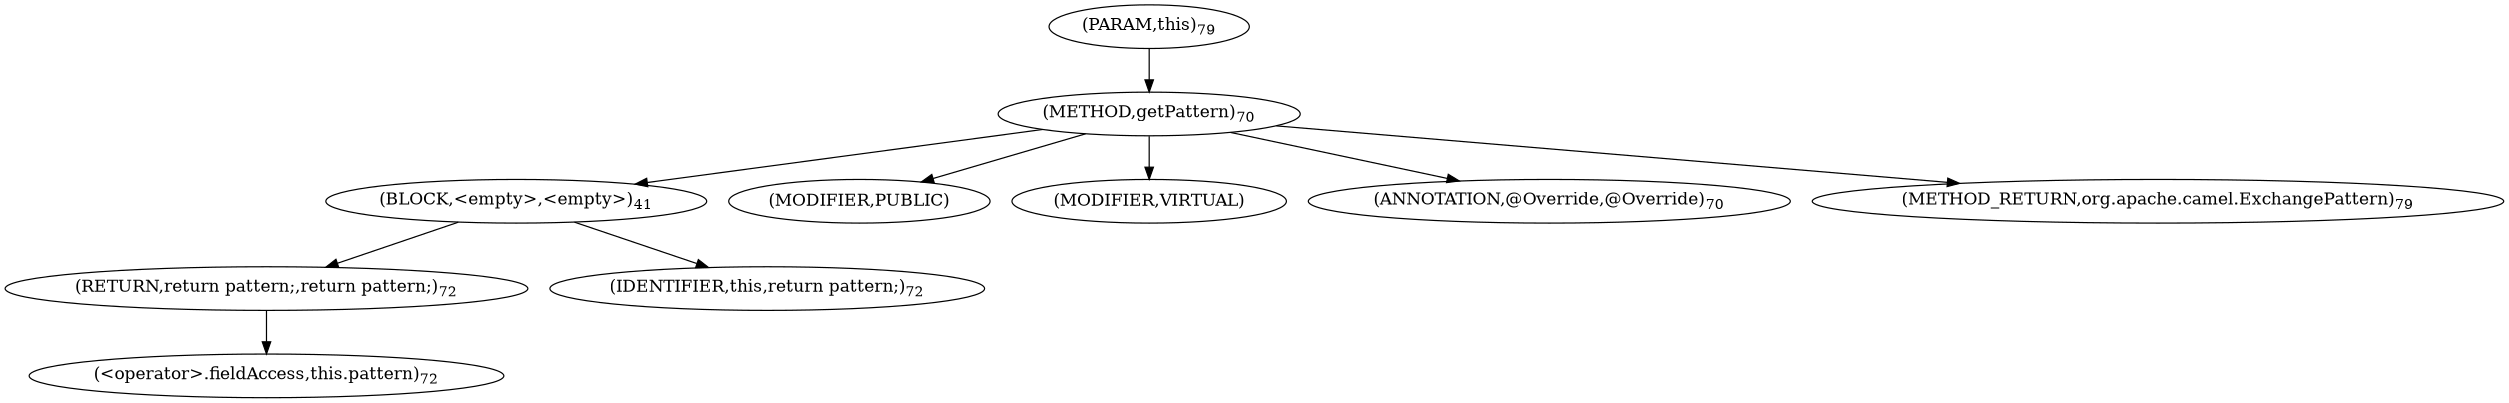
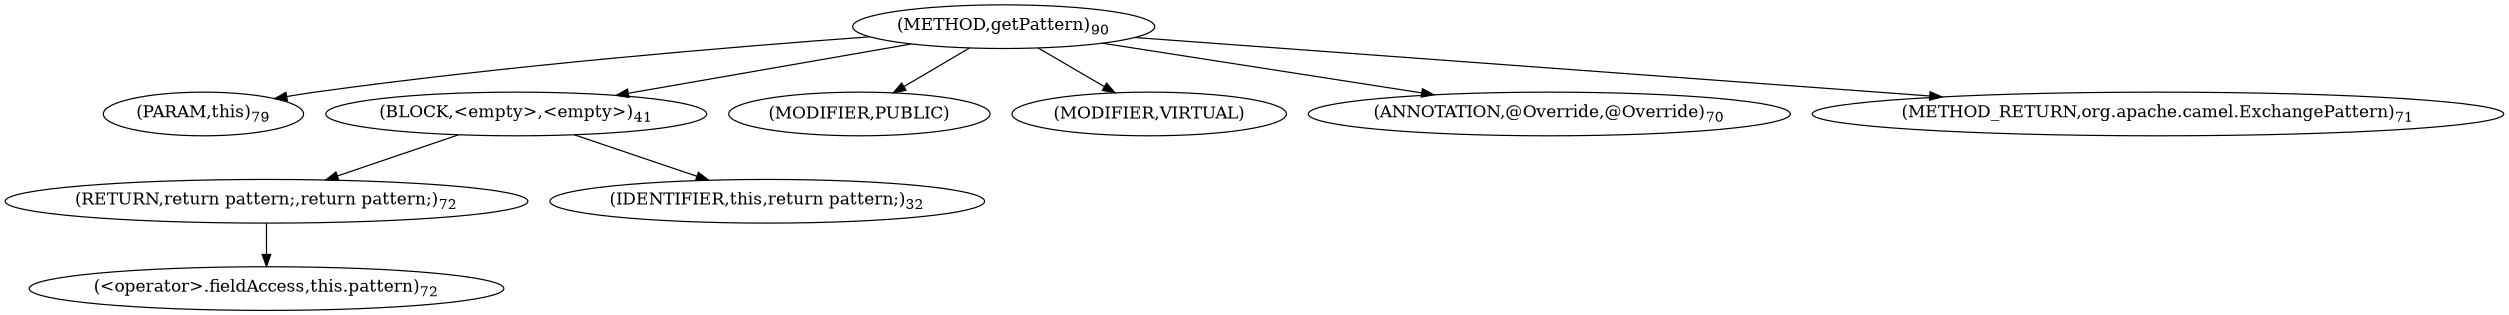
(1149, 64) -> (578, 62)
(1246, 112) -> (1101, 25)
(2405, 199) -> (2405, 112)
(915, 287) -> (915, 199)
